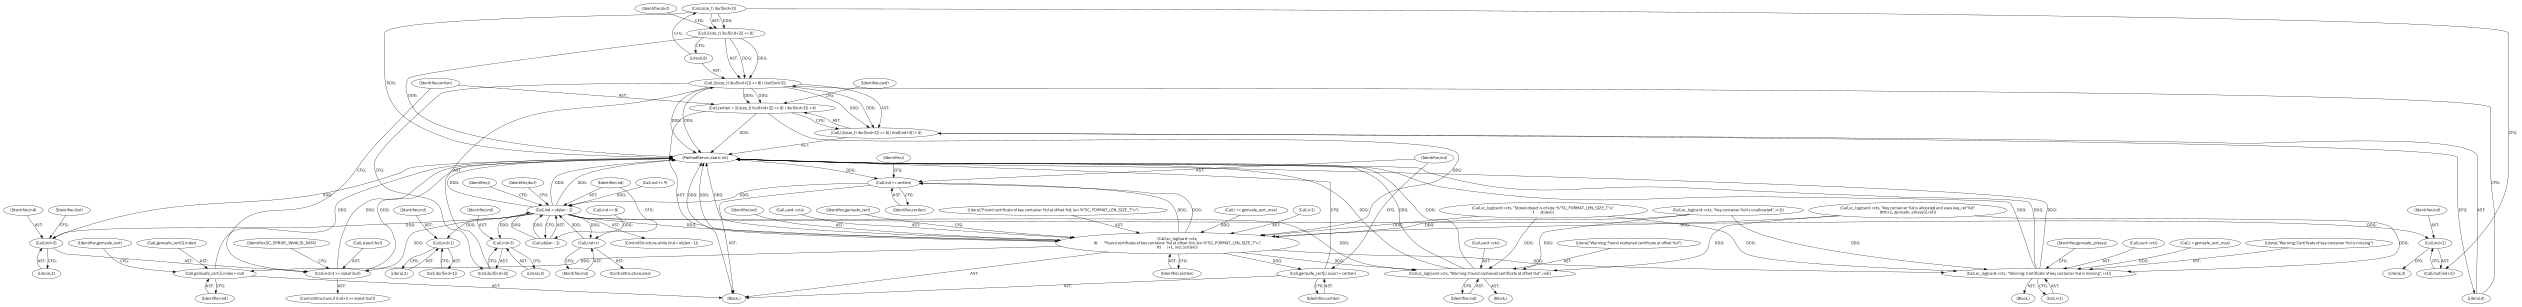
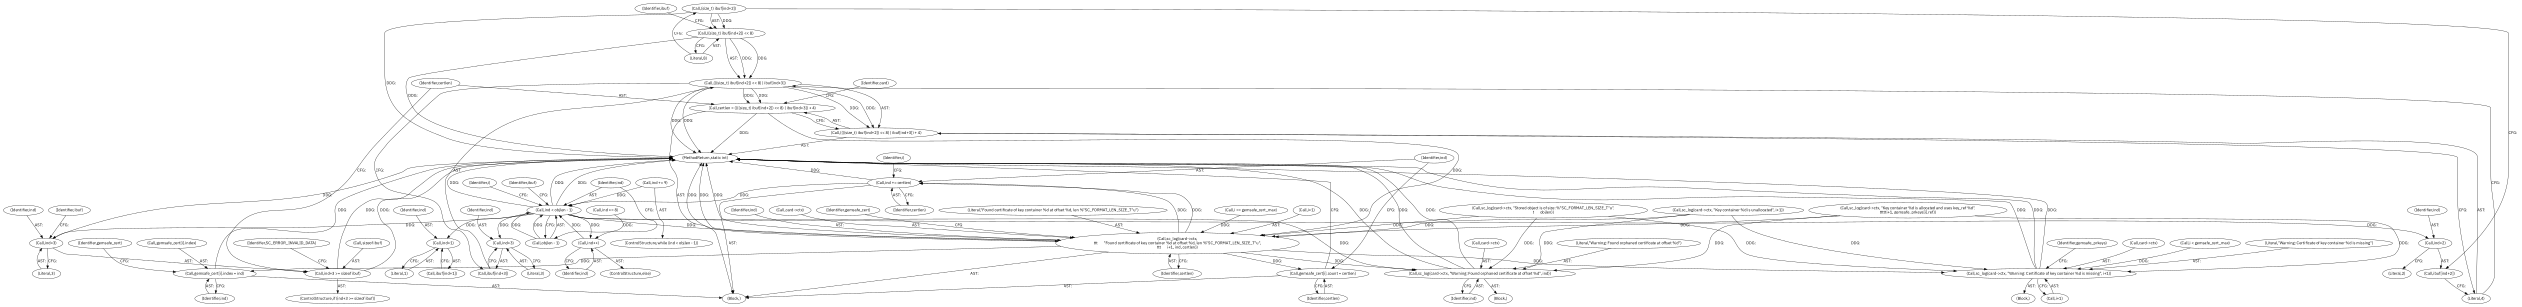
(711, 72) -> (709, 47)
(805, 166) -> (802, 171)
(606, 225) -> (658, 212)
(441, 226) -> none
(2431, 260) -> (2454, 287)
